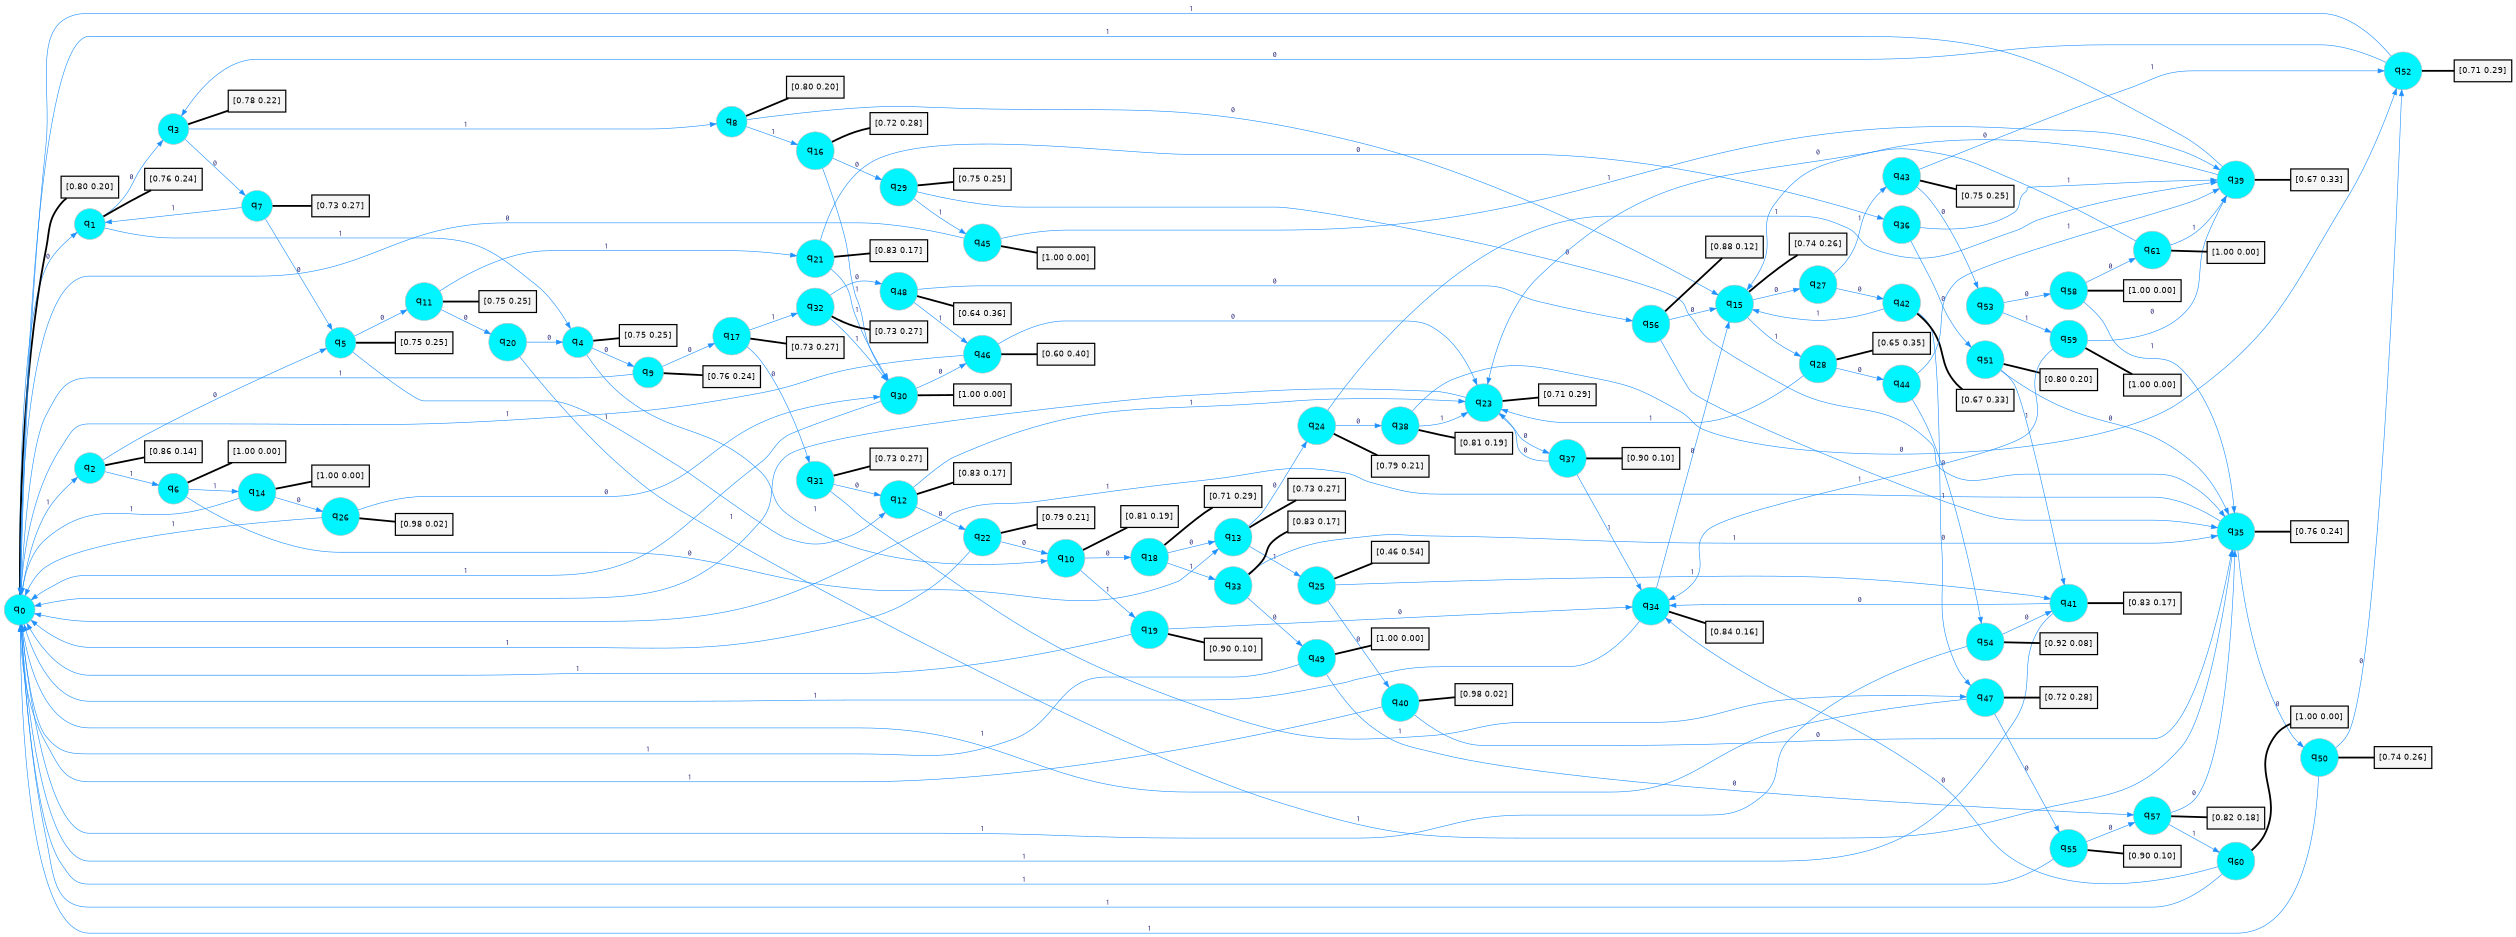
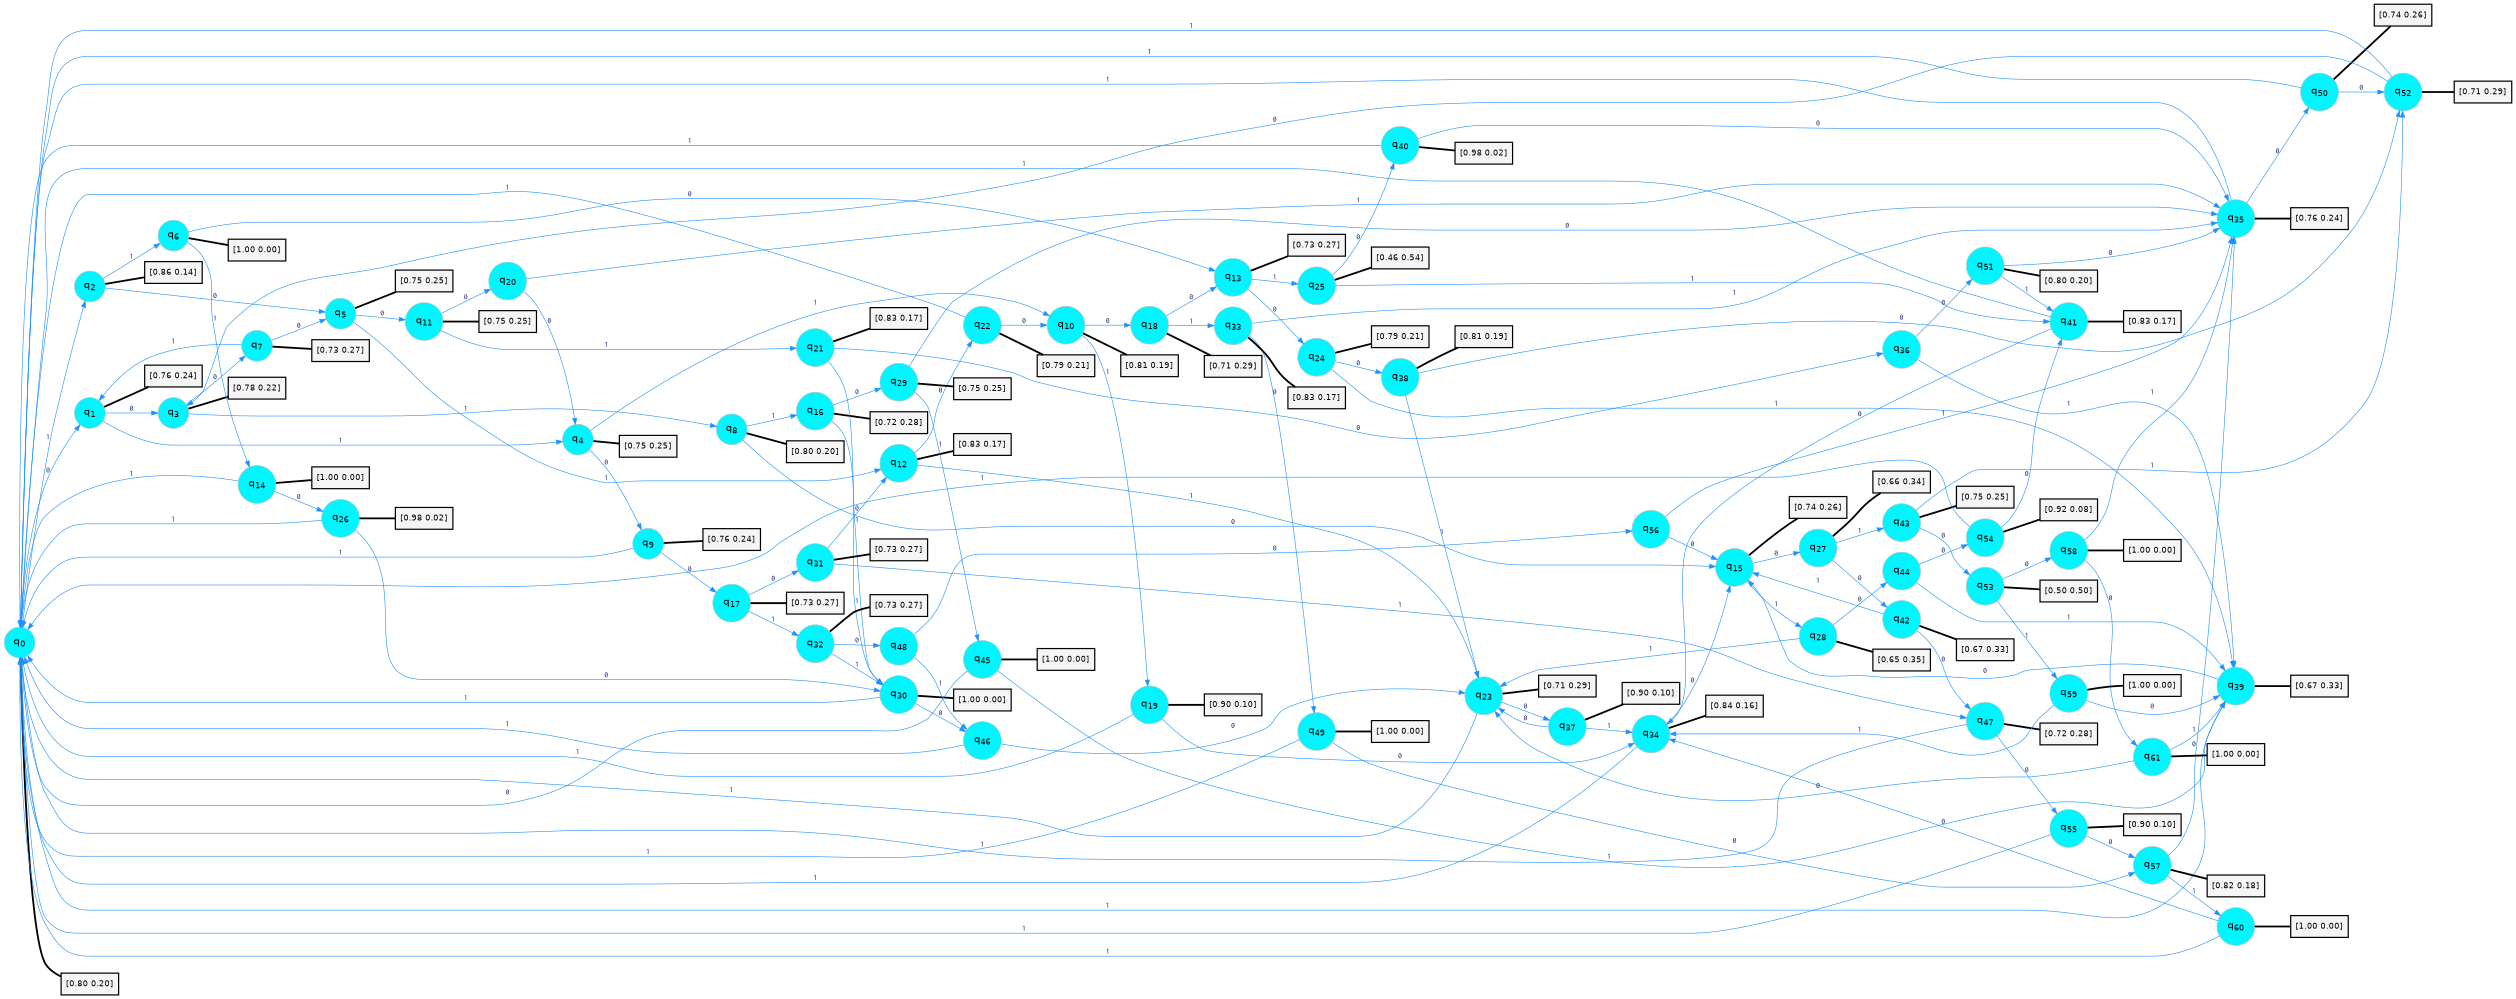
(1734, 247) -> none
(982, 314) -> none
(1066, 354) -> none
none -> (1902, 482)
none -> (2069, 591)
